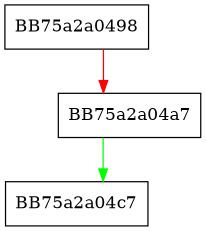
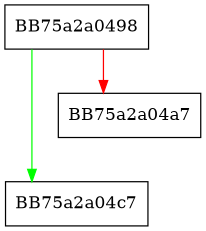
(103, 153) -> (32, 109)
